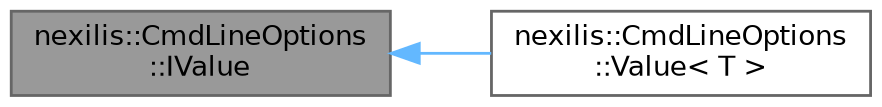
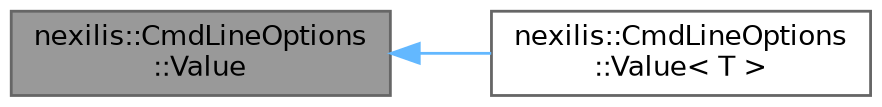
(201, 53) -> (201, 53)
